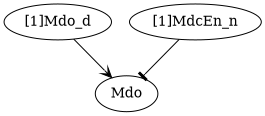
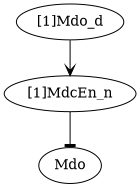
(89, 55) -> (70, 53)
